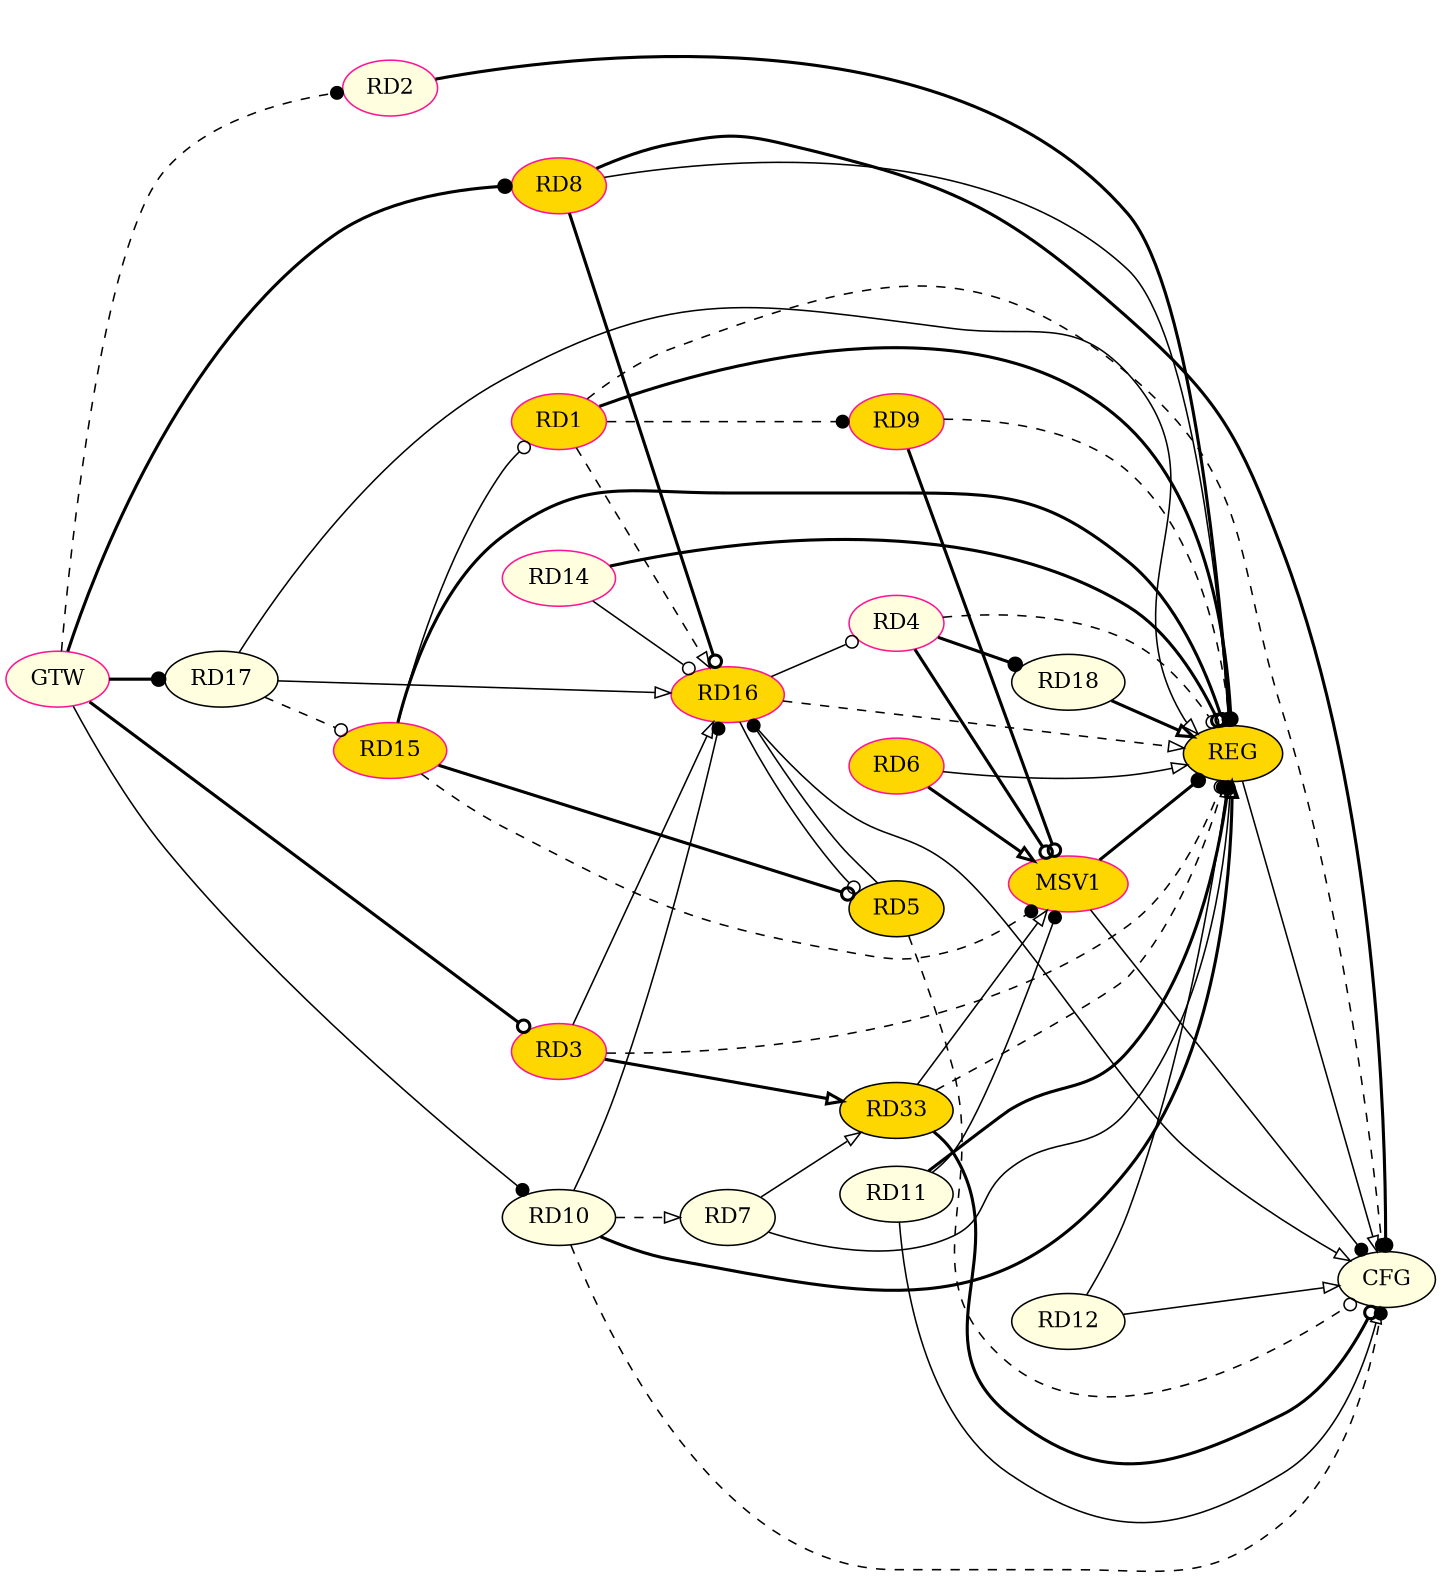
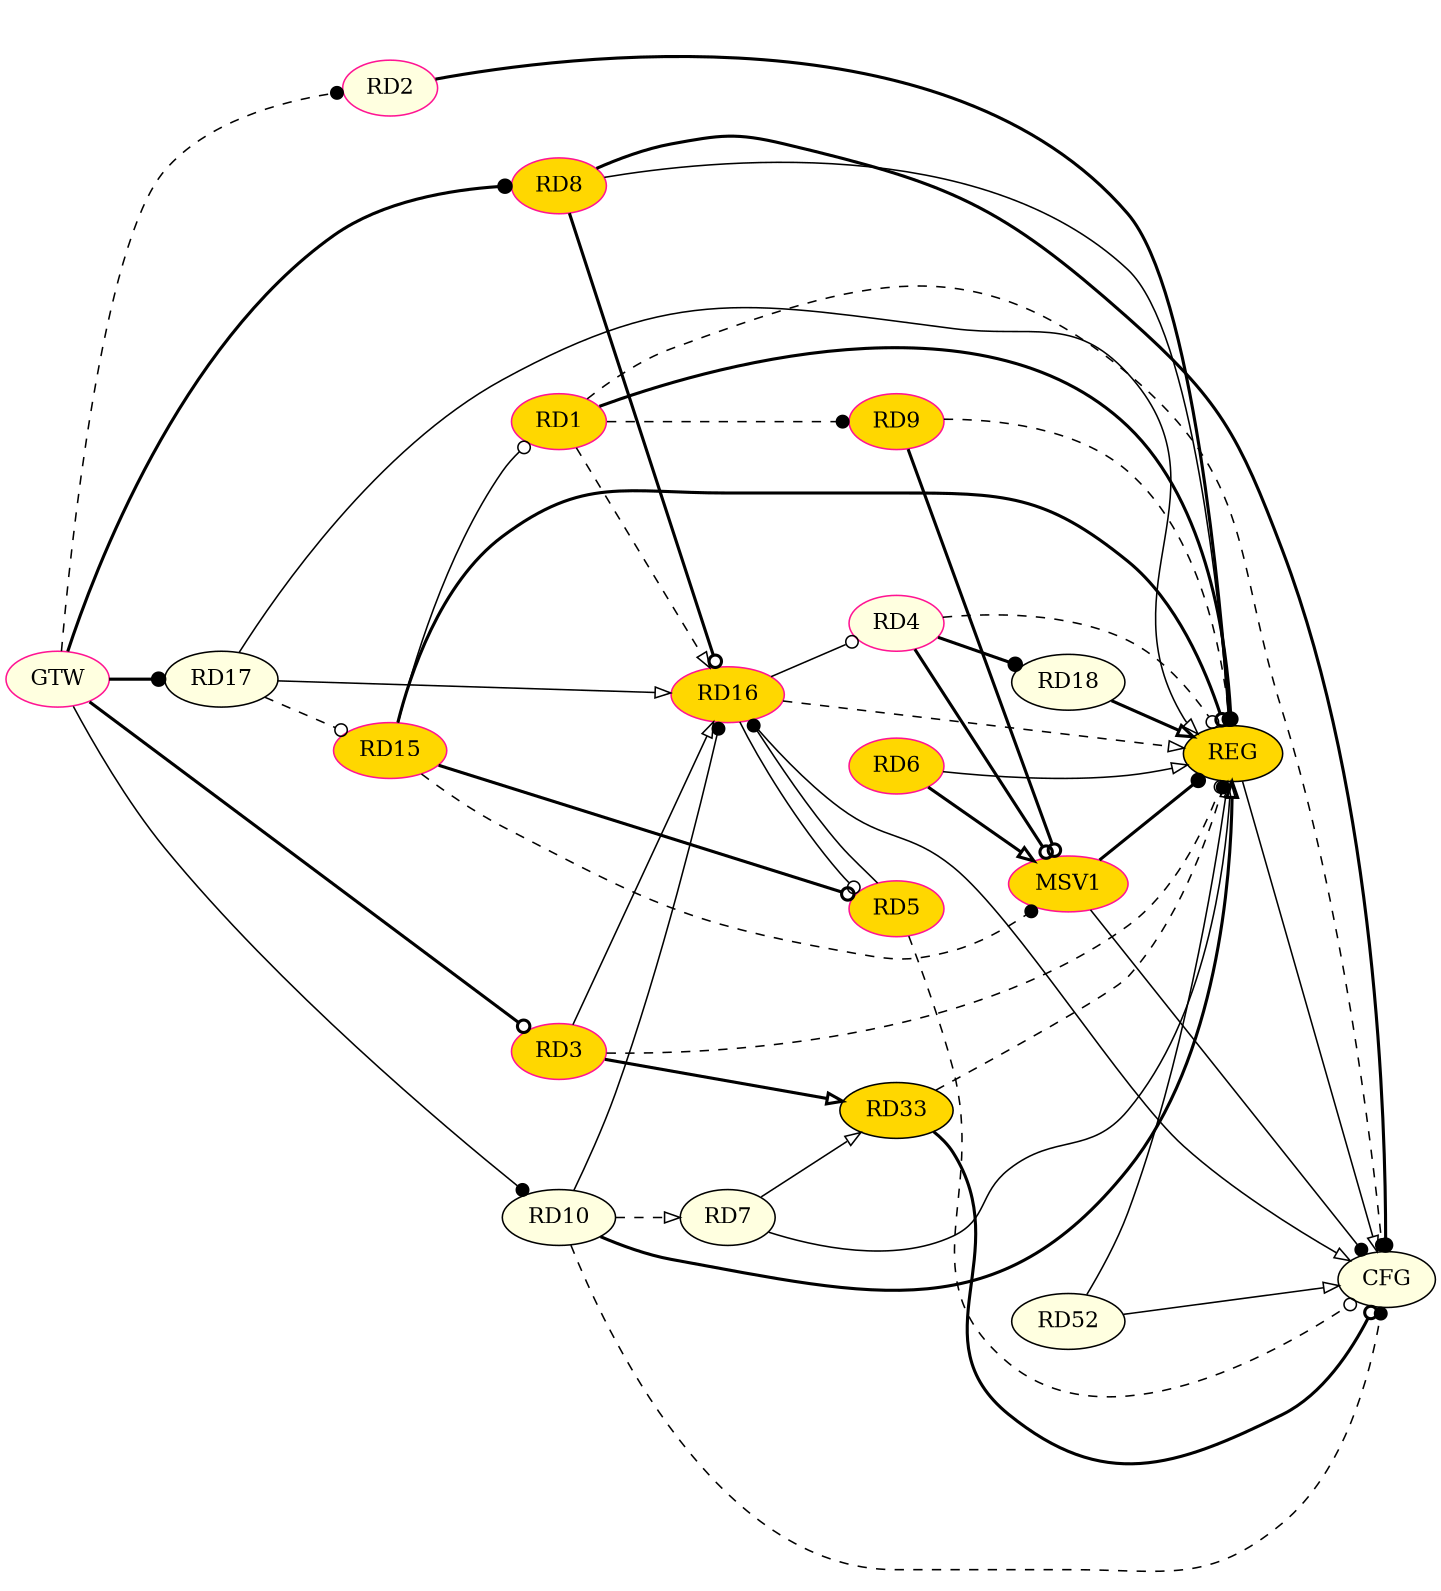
(559, 578) -> none
(897, 909) -> (897, 909)
(968, 1016) -> none
(897, 1194) -> none
(1068, 1321) -> (1068, 1321)
